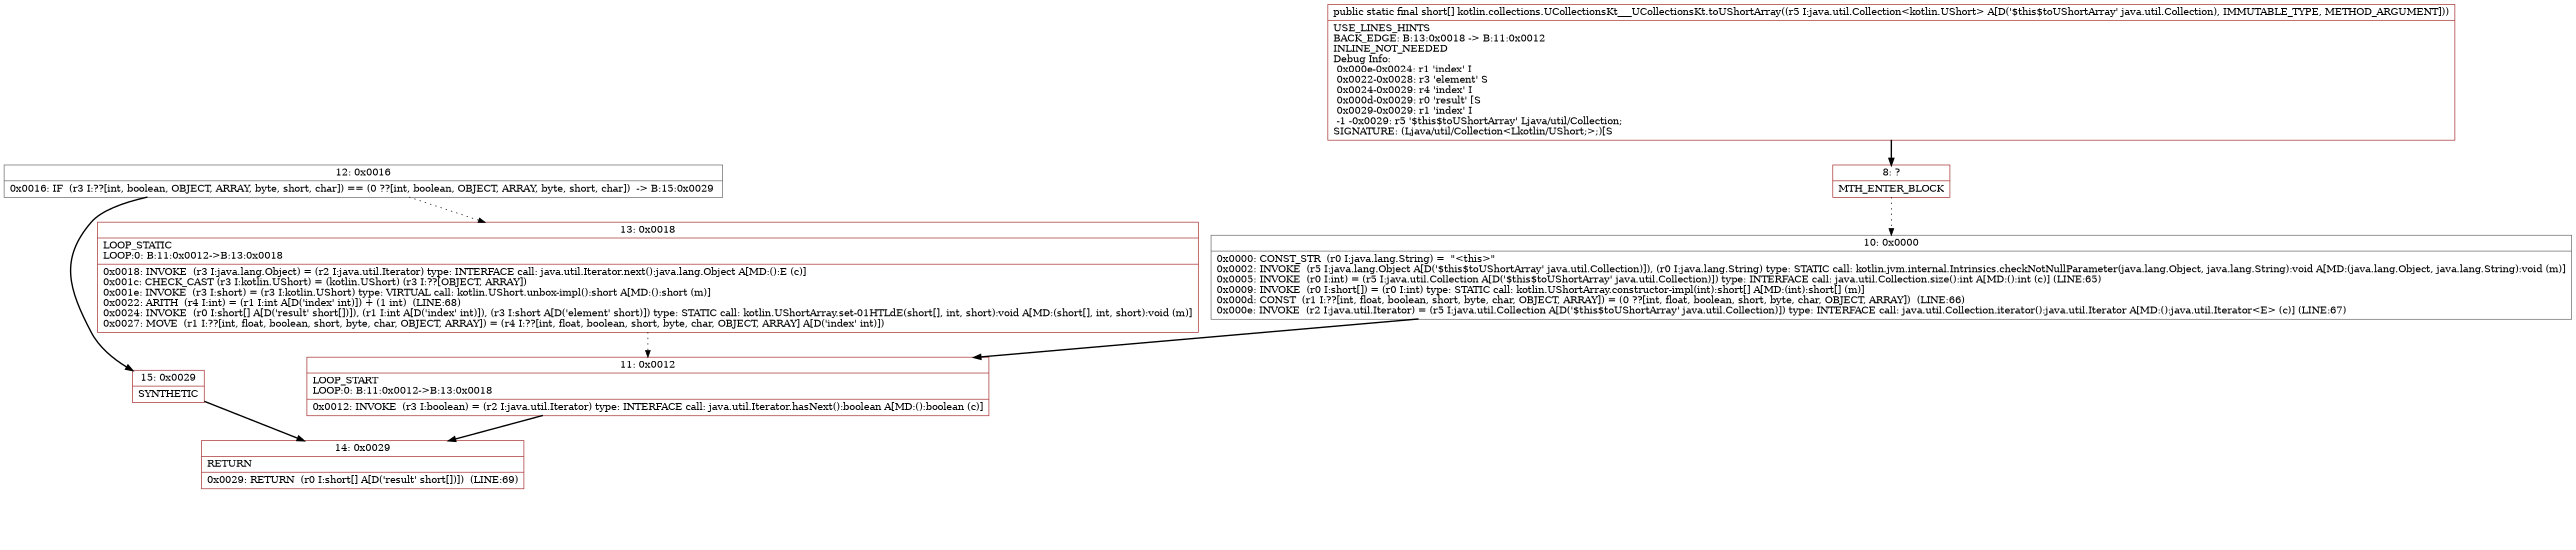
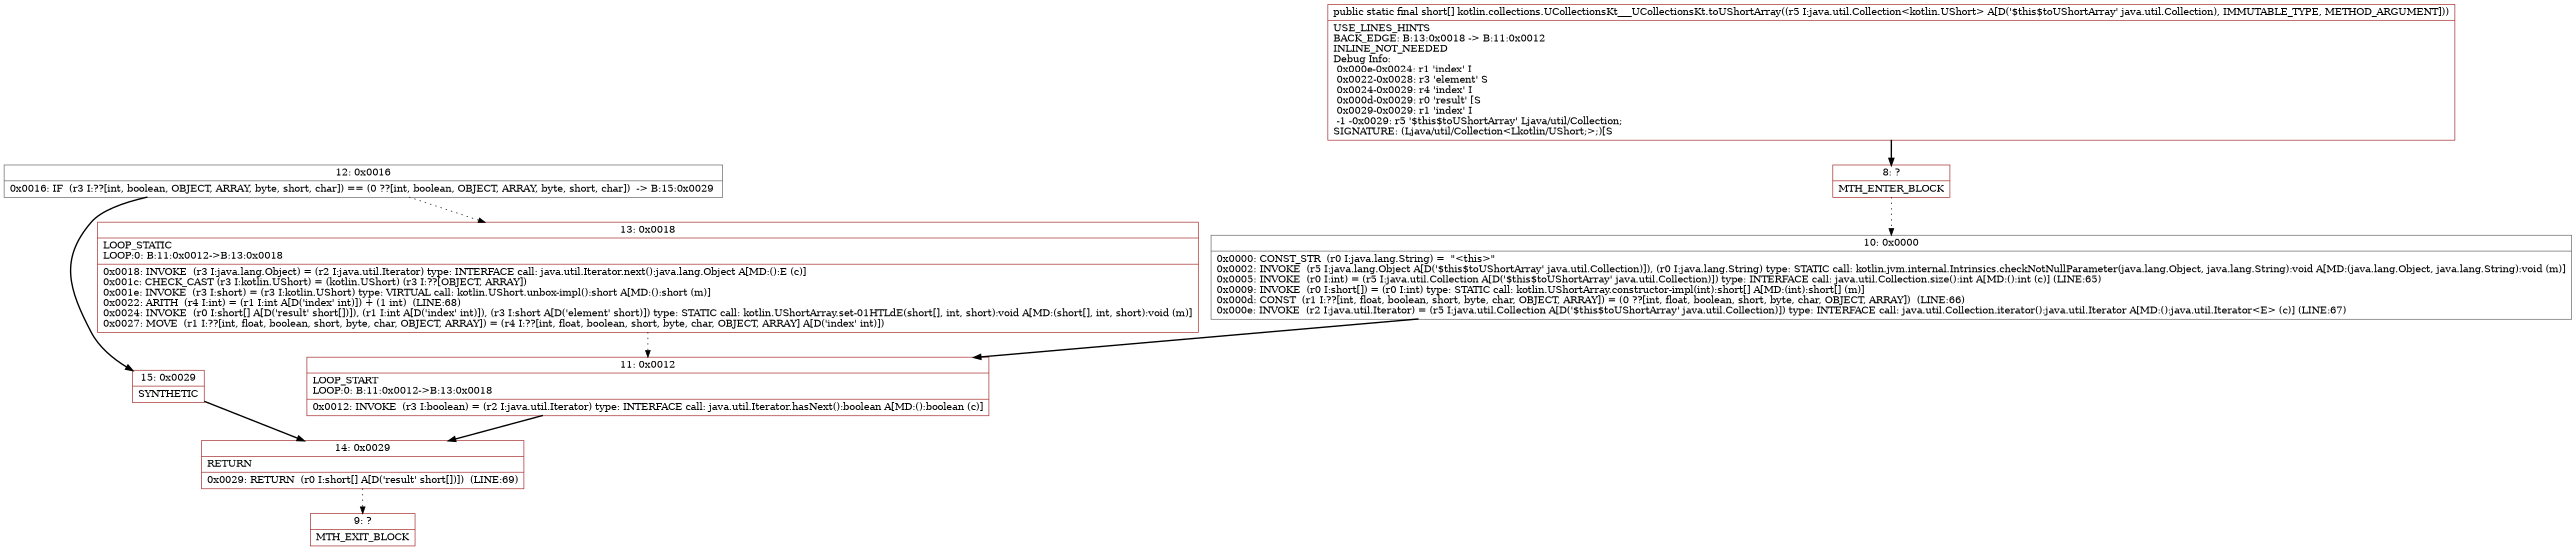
none -> (363, 530)
